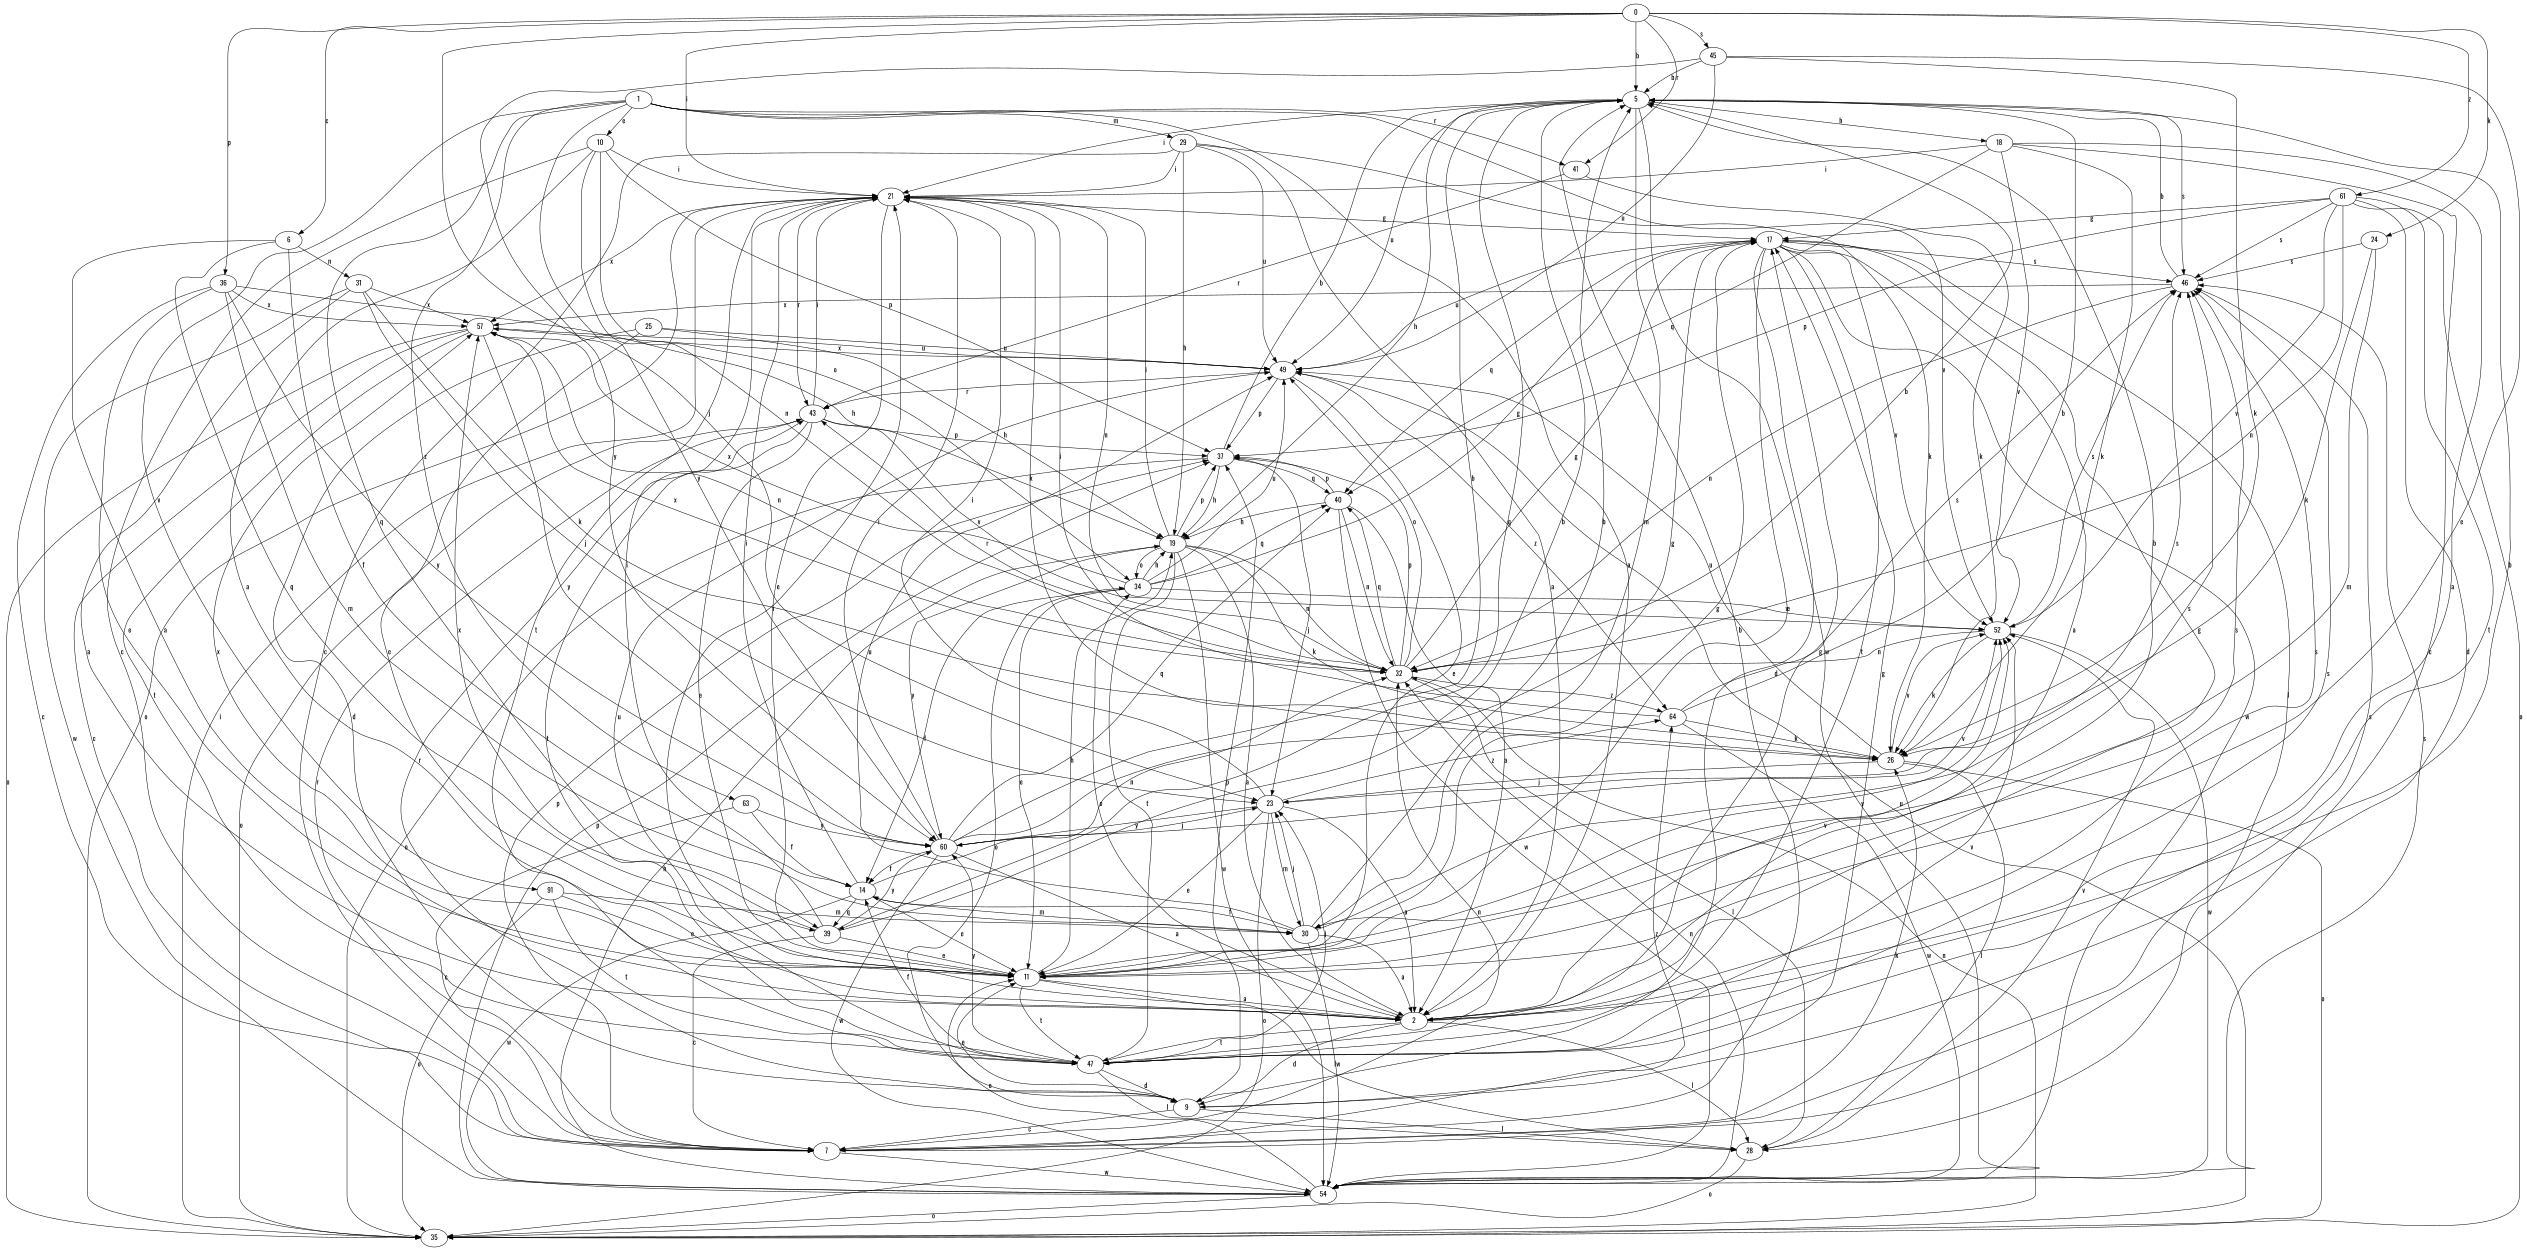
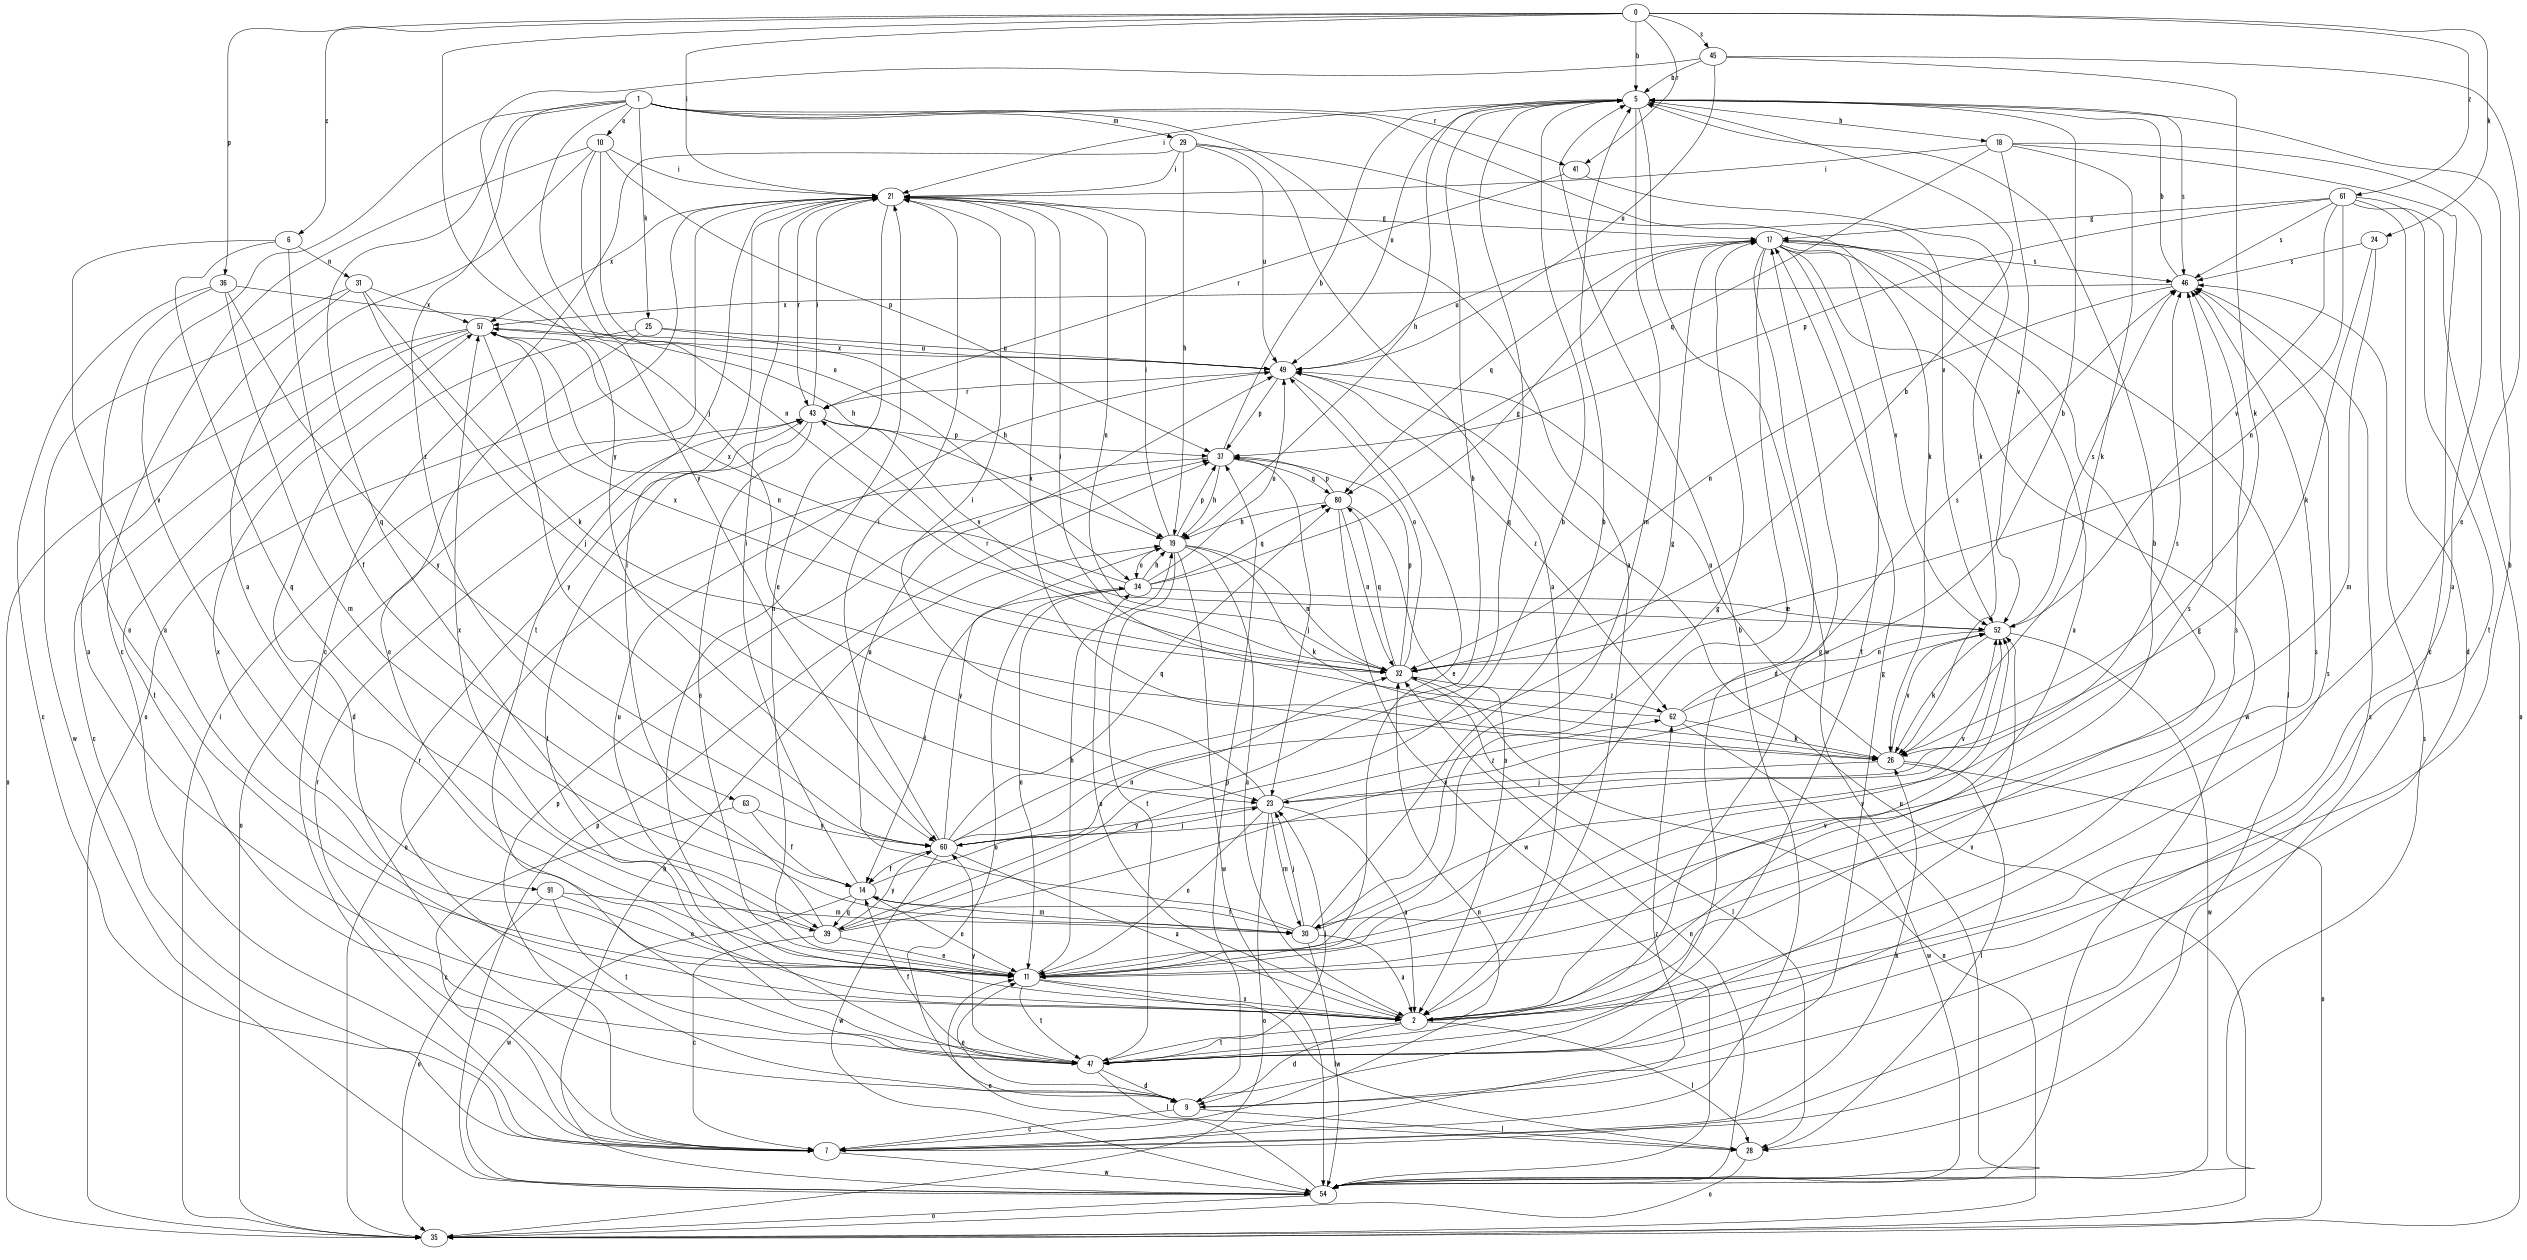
none -> (644, 211)
(350, 320) -> none
(1570, 453) -> none
(1338, 501) -> (1338, 501)
(774, 609) -> (774, 609)
(935, 615) -> (970, 633)
(1673, 718) -> (1673, 718)
(2061, 918) -> (1354, 801)
(1245, 999) -> (1245, 999)
